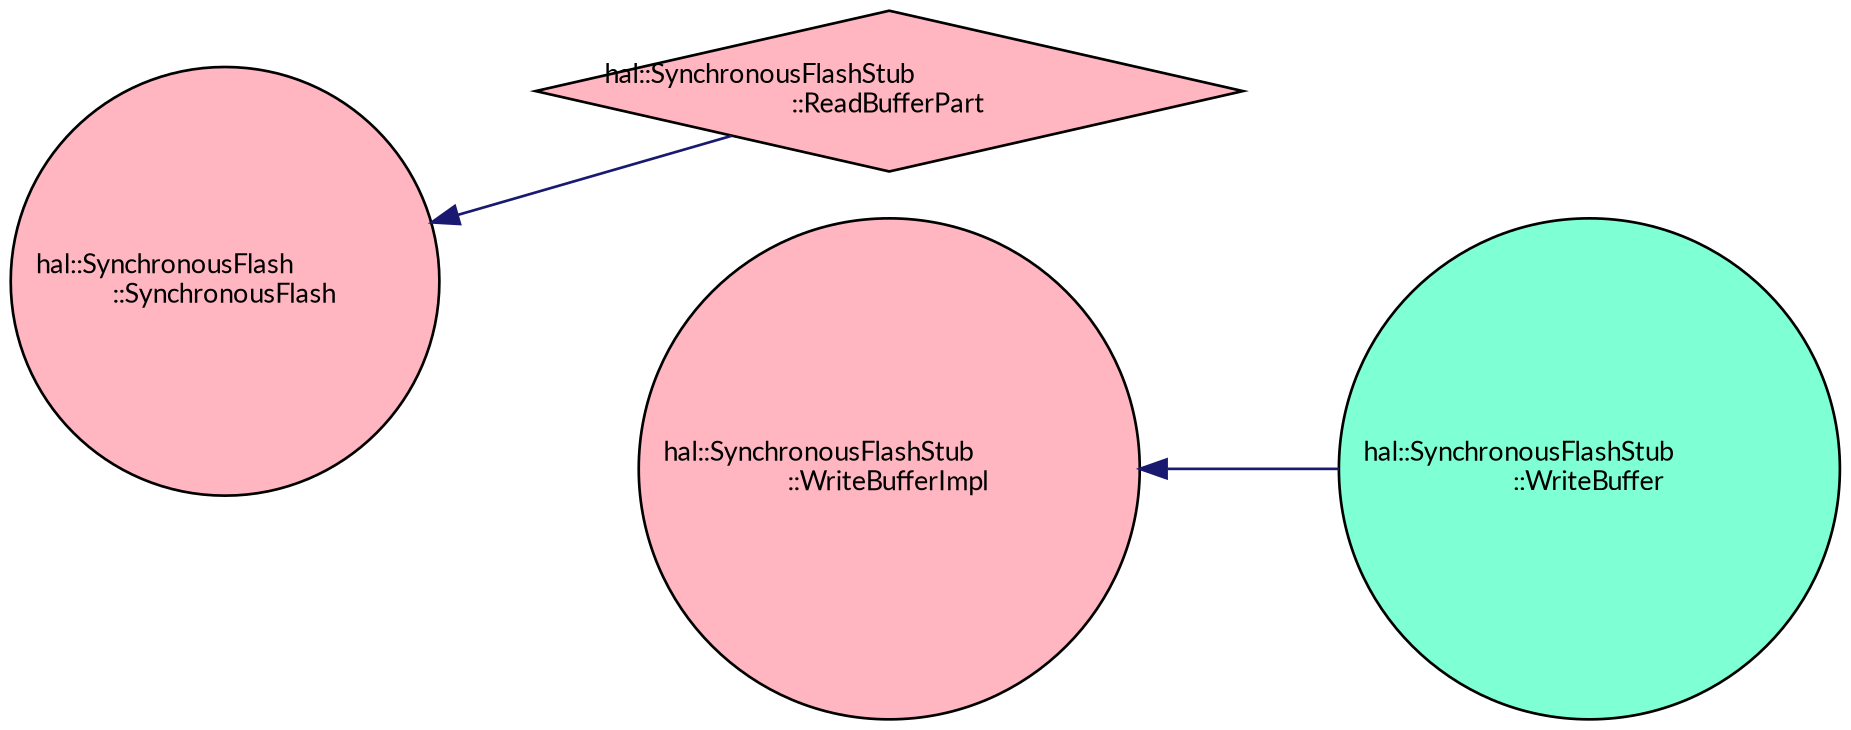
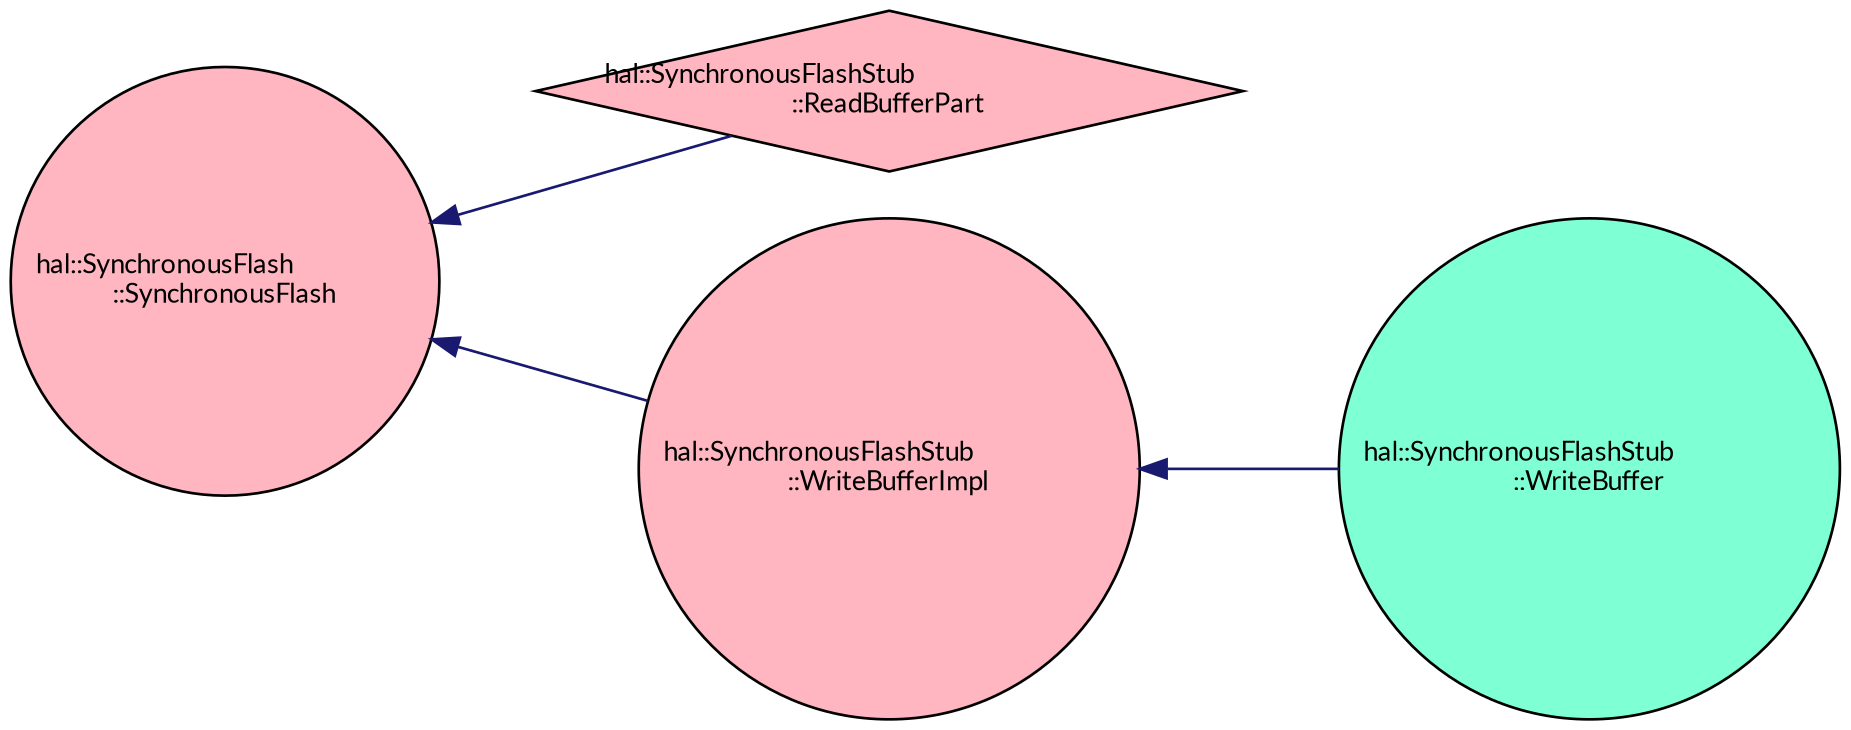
none -> (553, 374)
